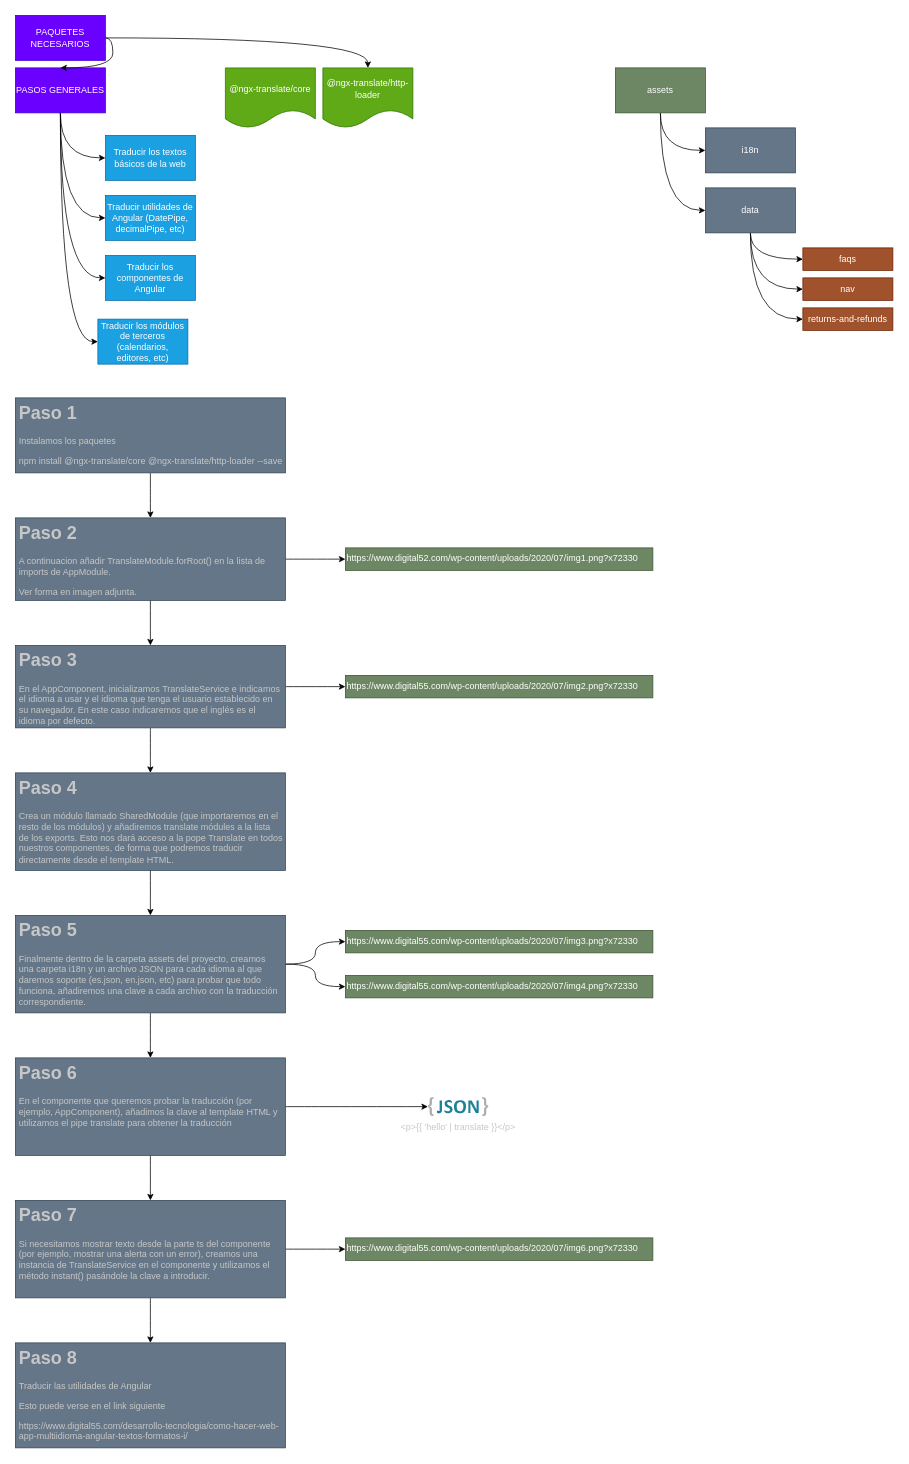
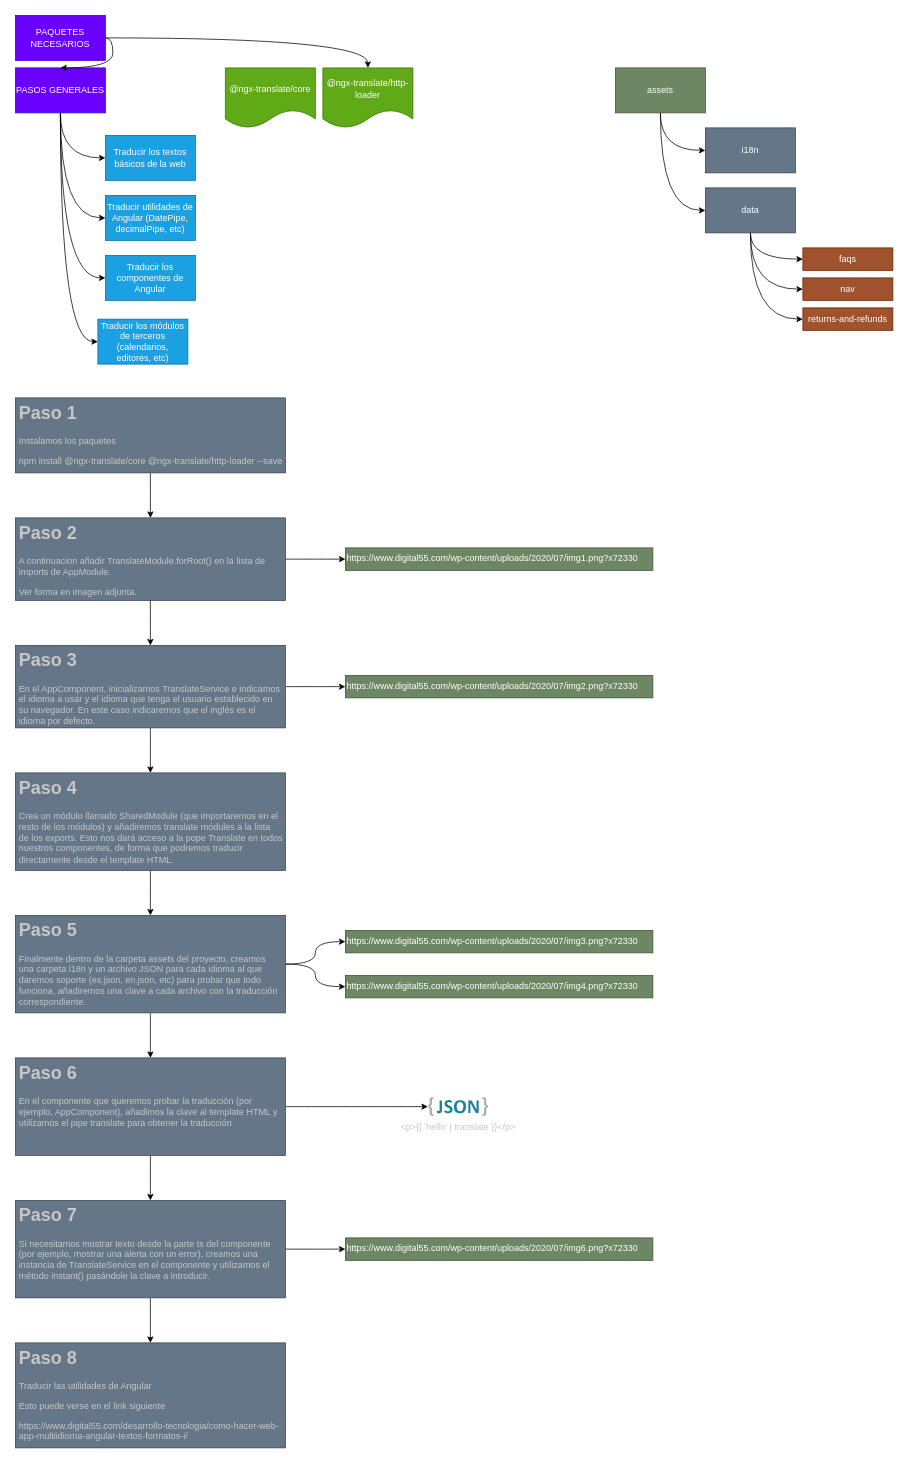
(500, 564) -> (500, 564)
